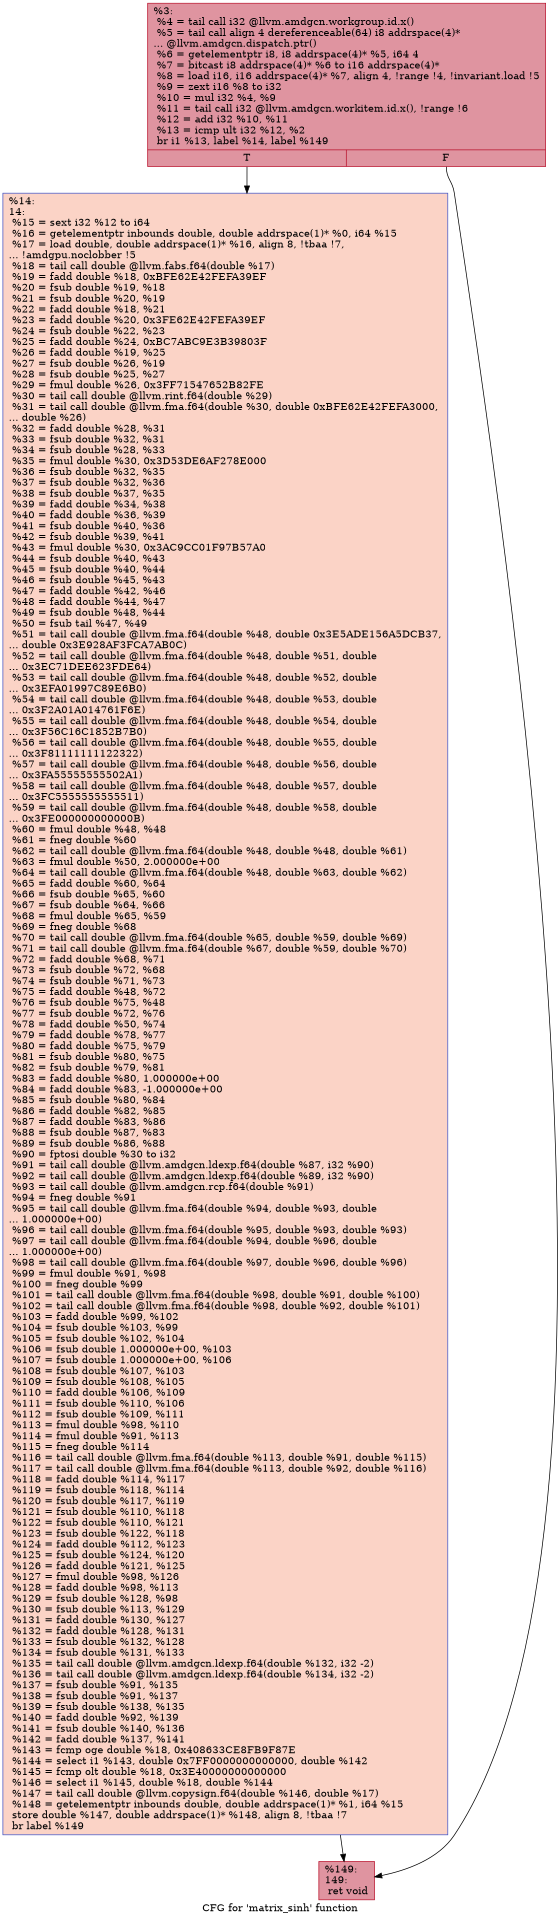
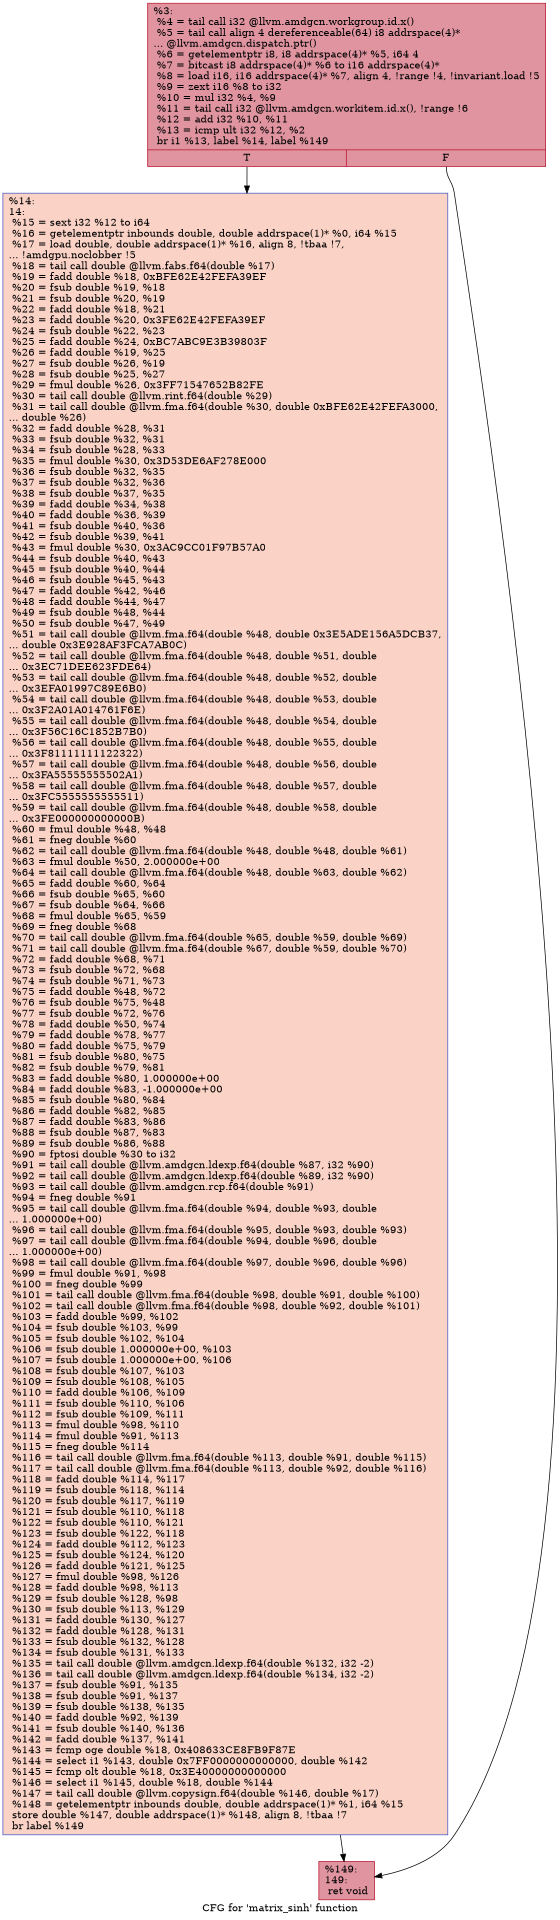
(78, 624) -> (87, 624)
